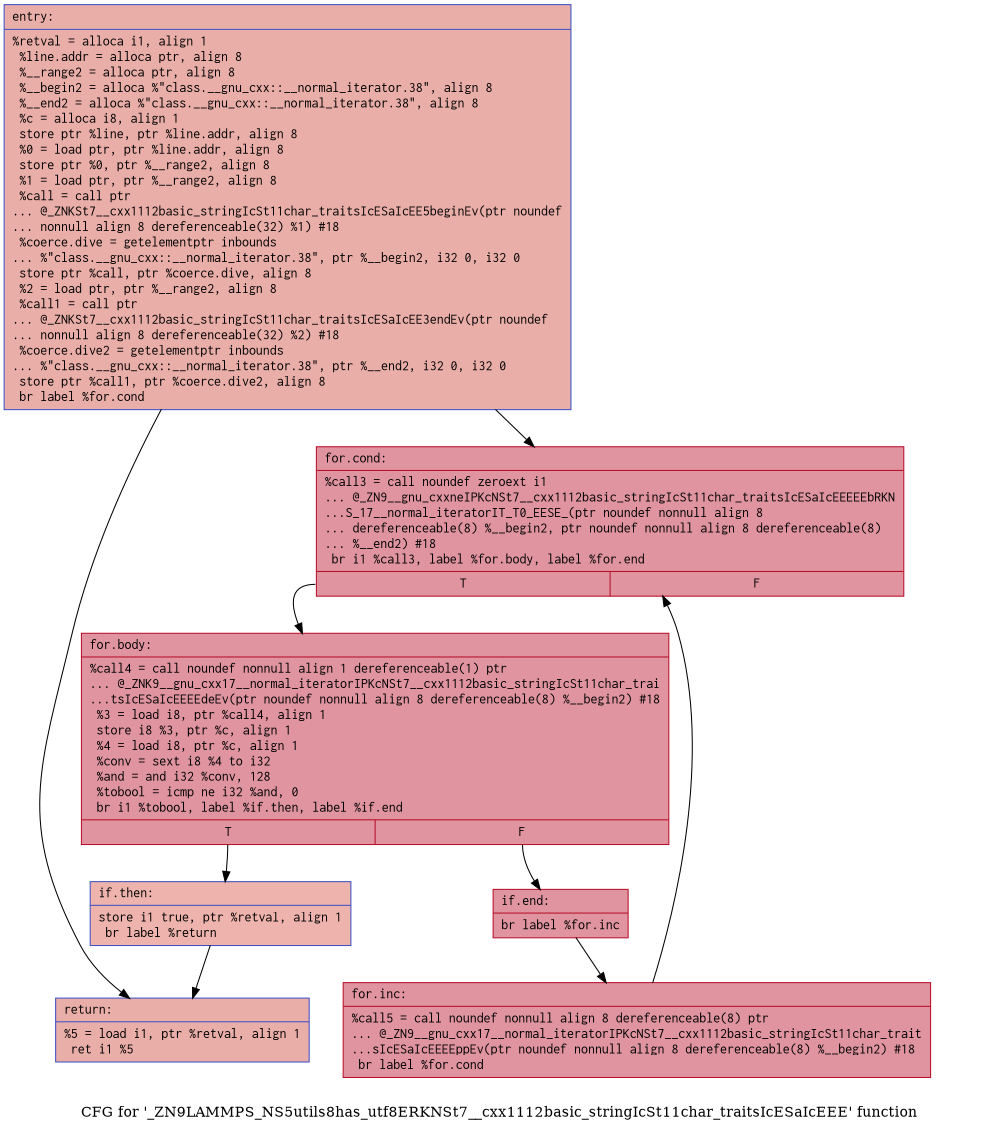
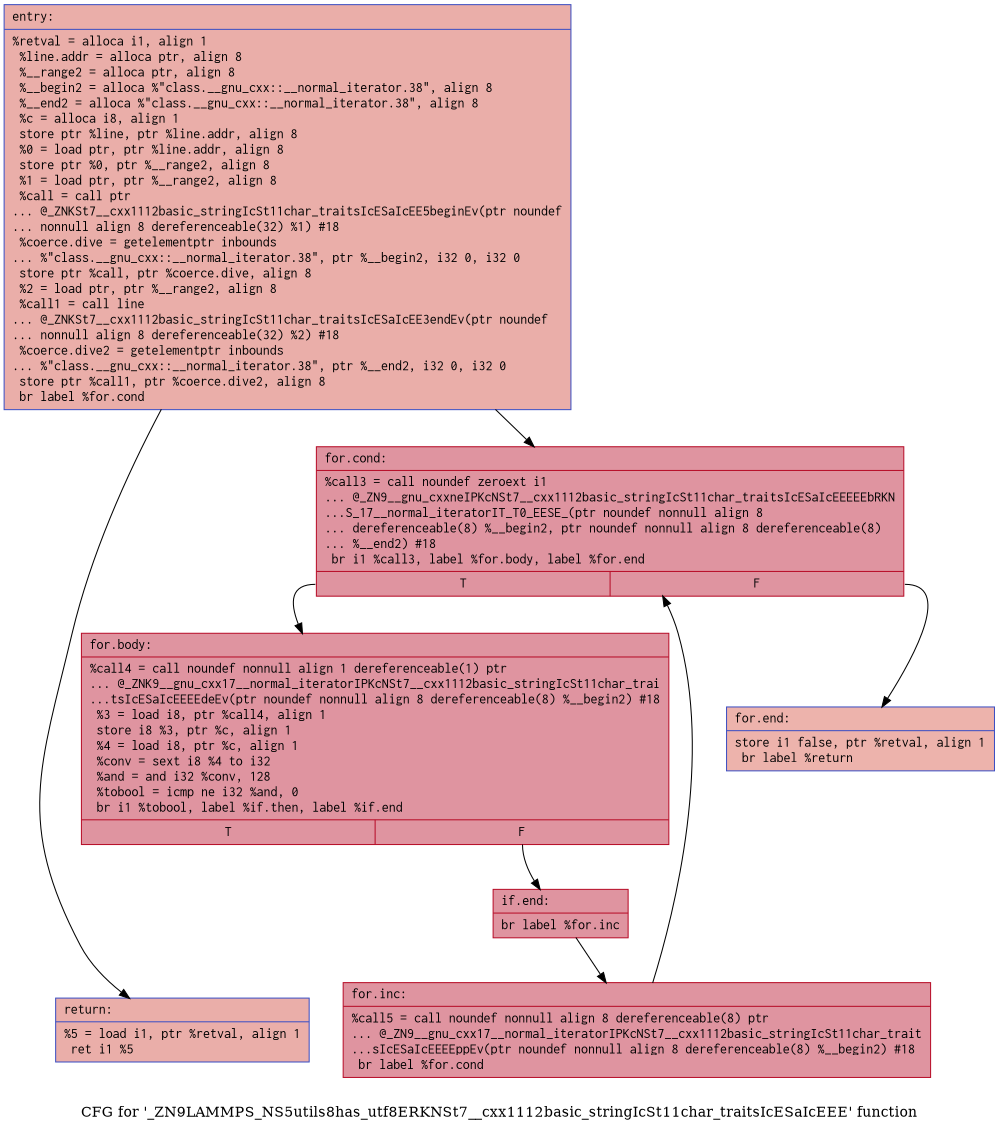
(75, 304) -> (79, 304)
none -> (861, 739)
(221, 914) -> none
